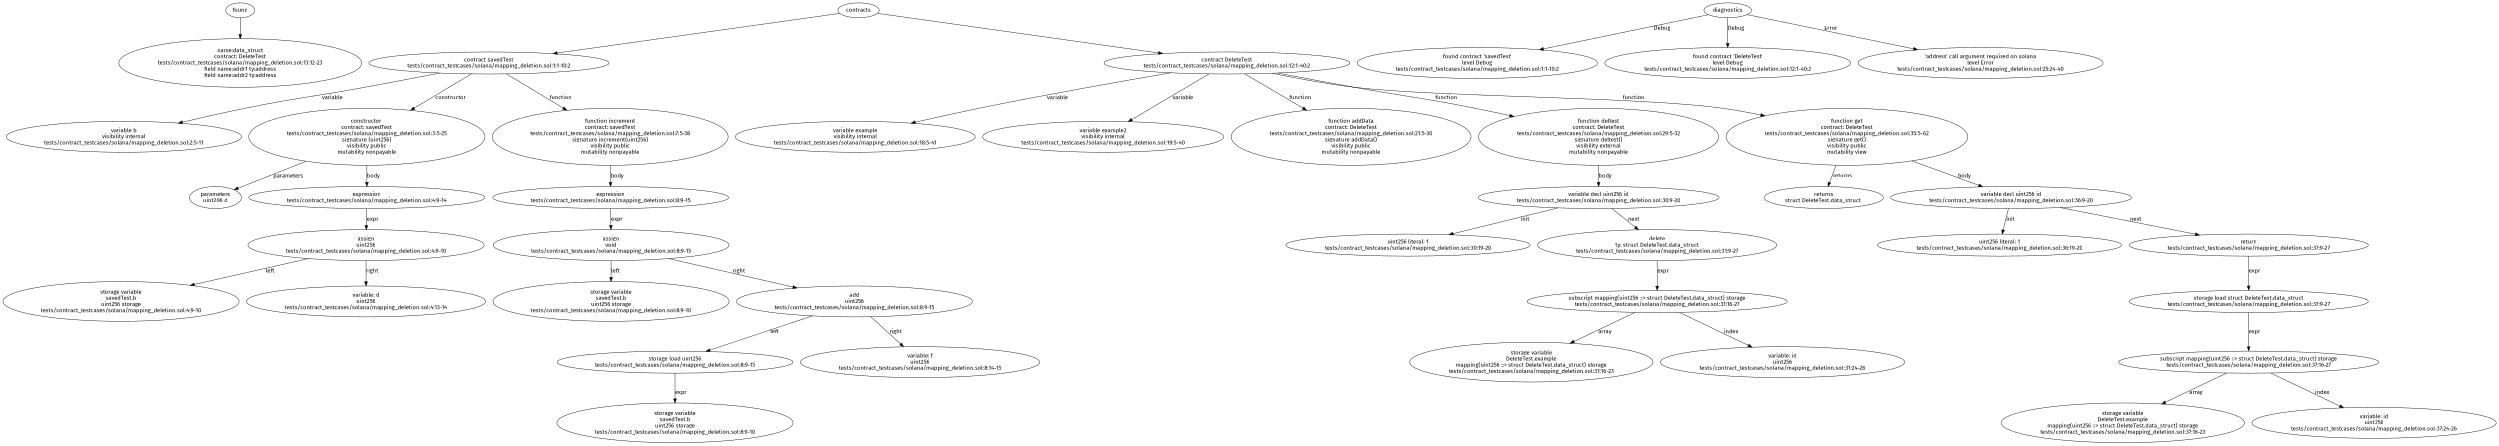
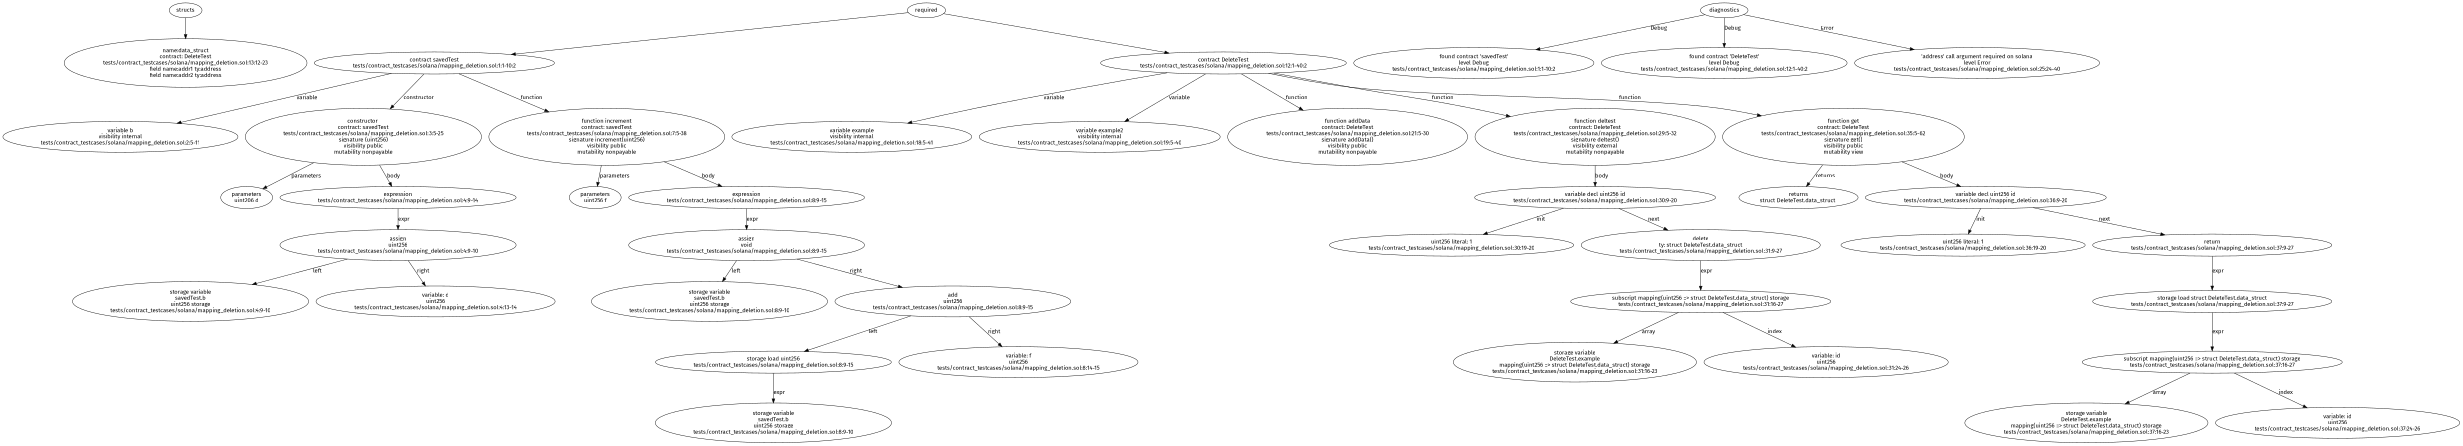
(240, 10) -> (186, 10)
(859, 10) -> (926, 10)
none -> (595, 198)
